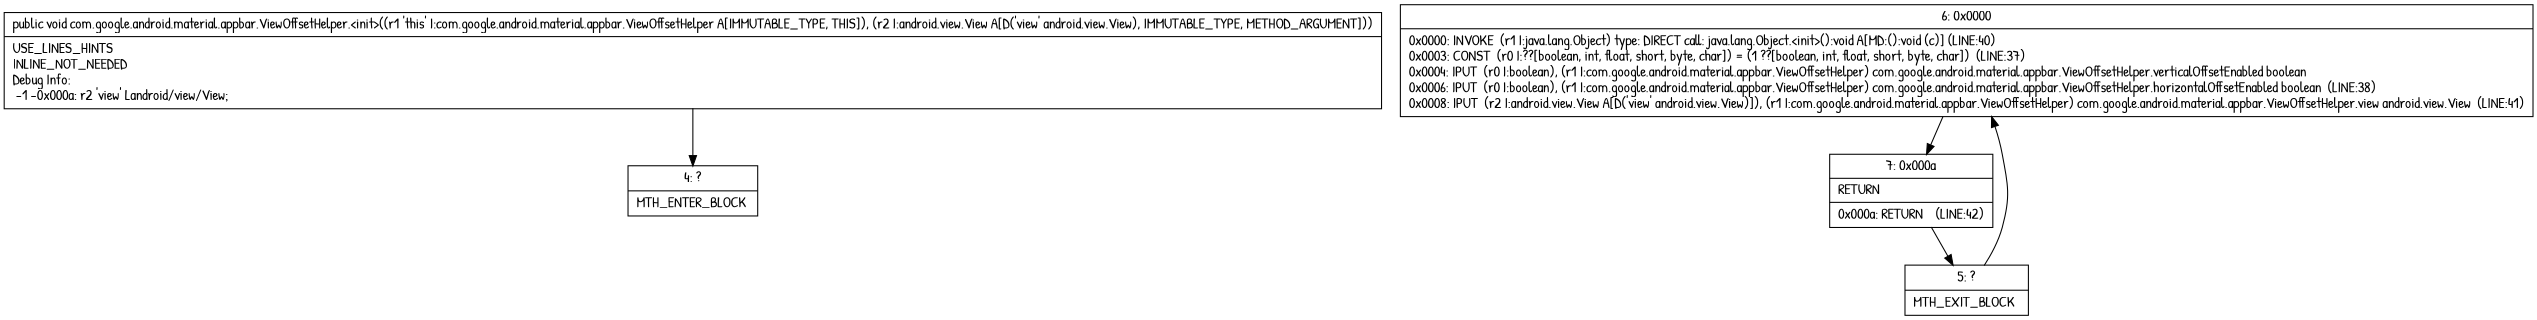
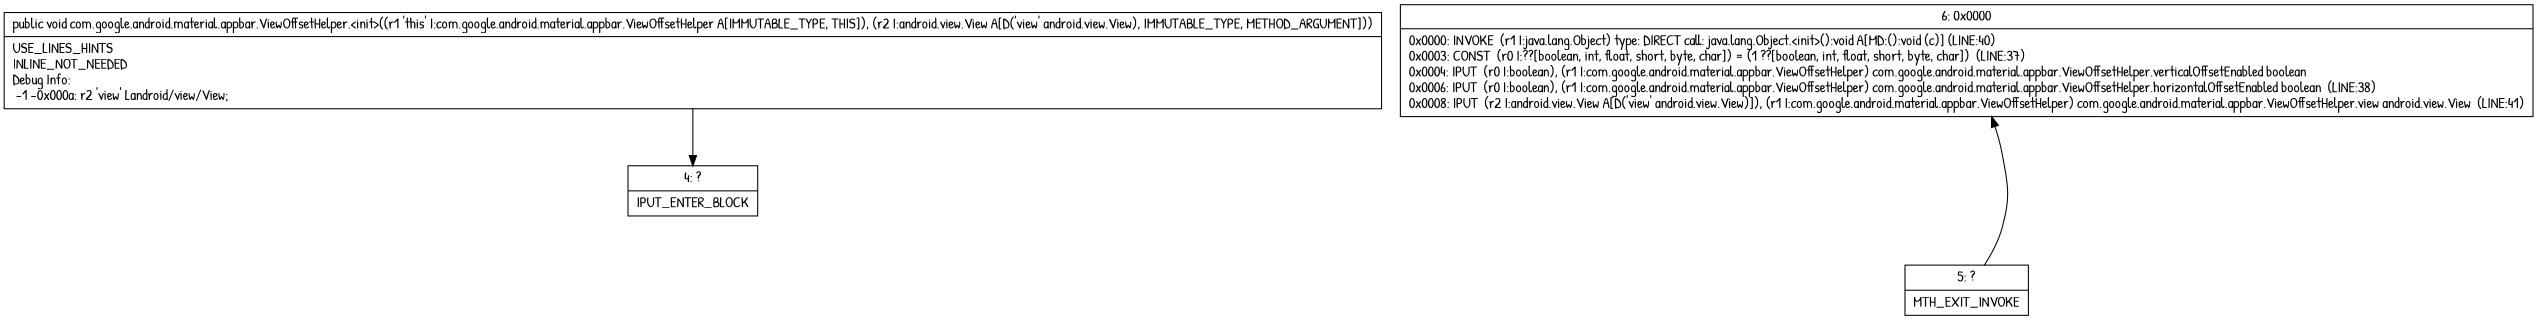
(1911, 191) -> none
(692, 203) -> (693, 203)
(1964, 302) -> (1967, 302)
